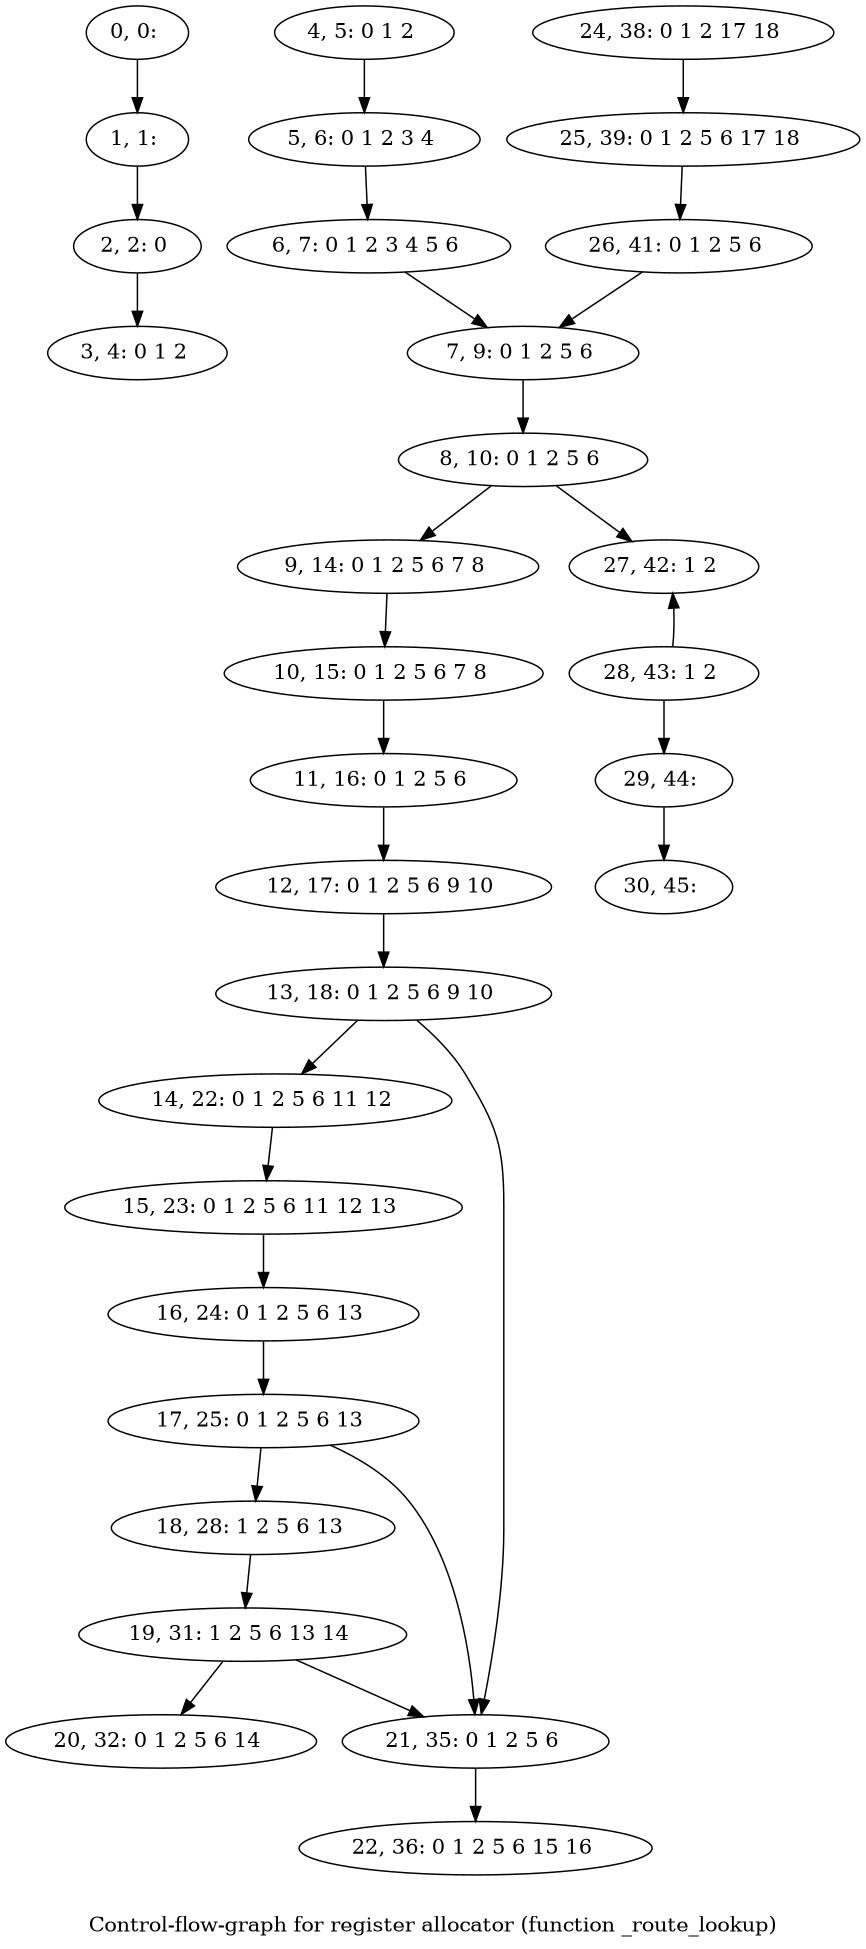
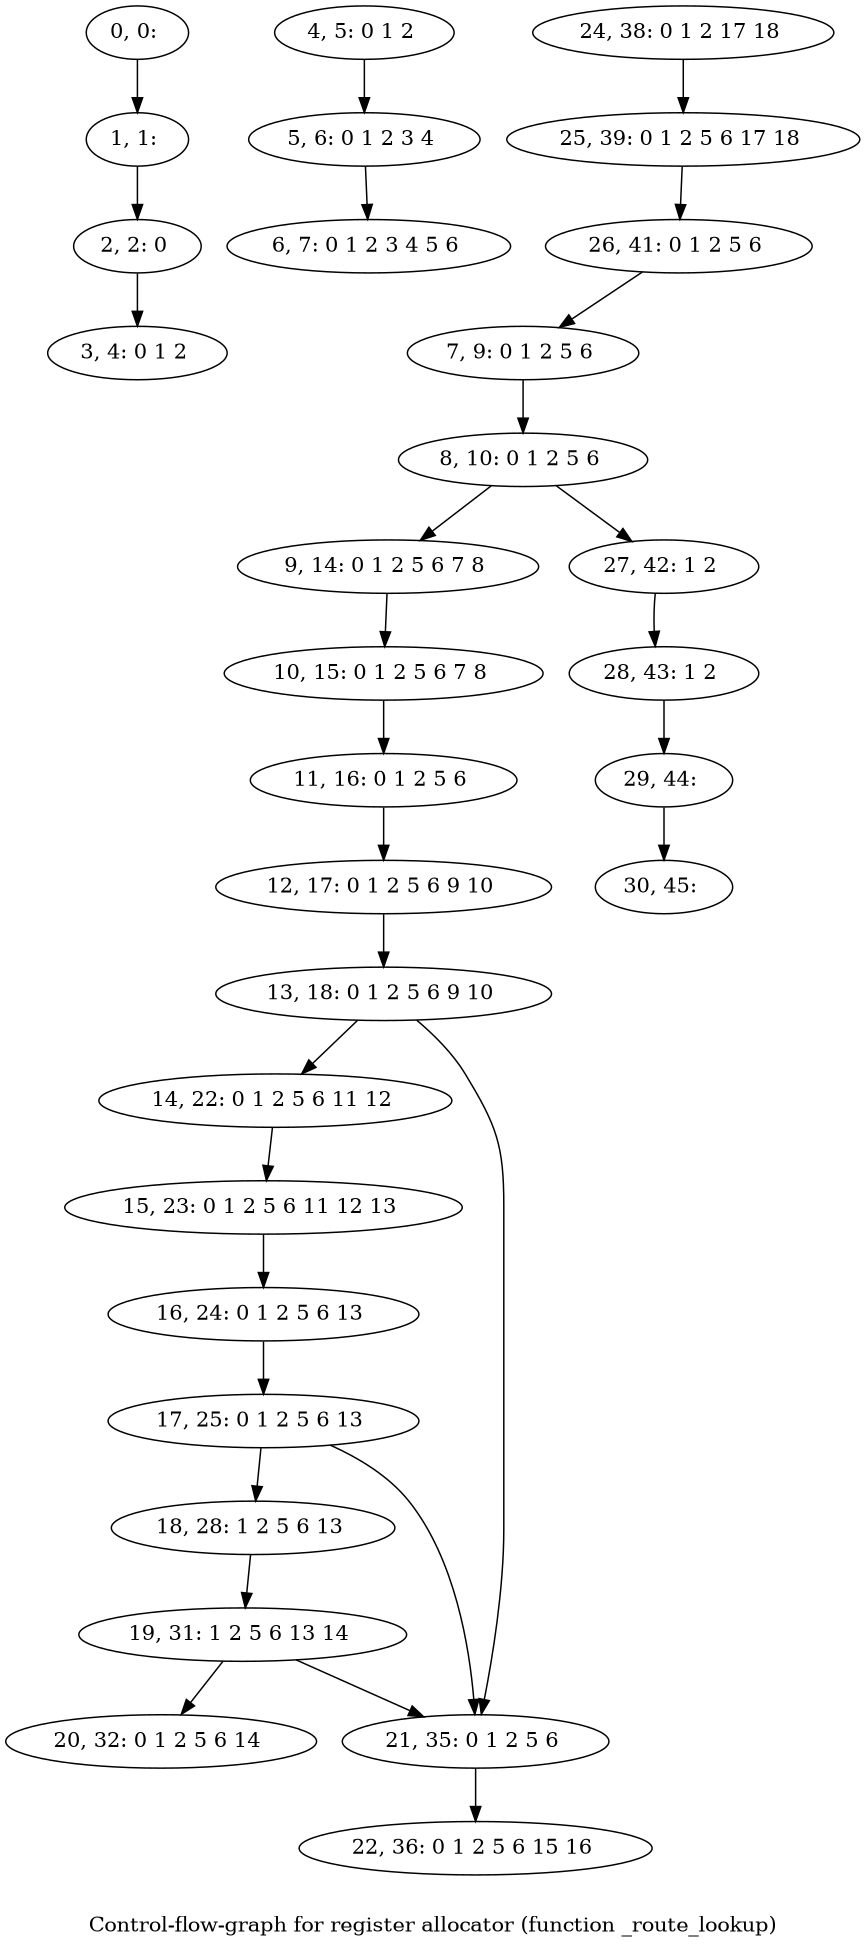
(440, 295) -> none
(674, 627) -> (654, 612)
